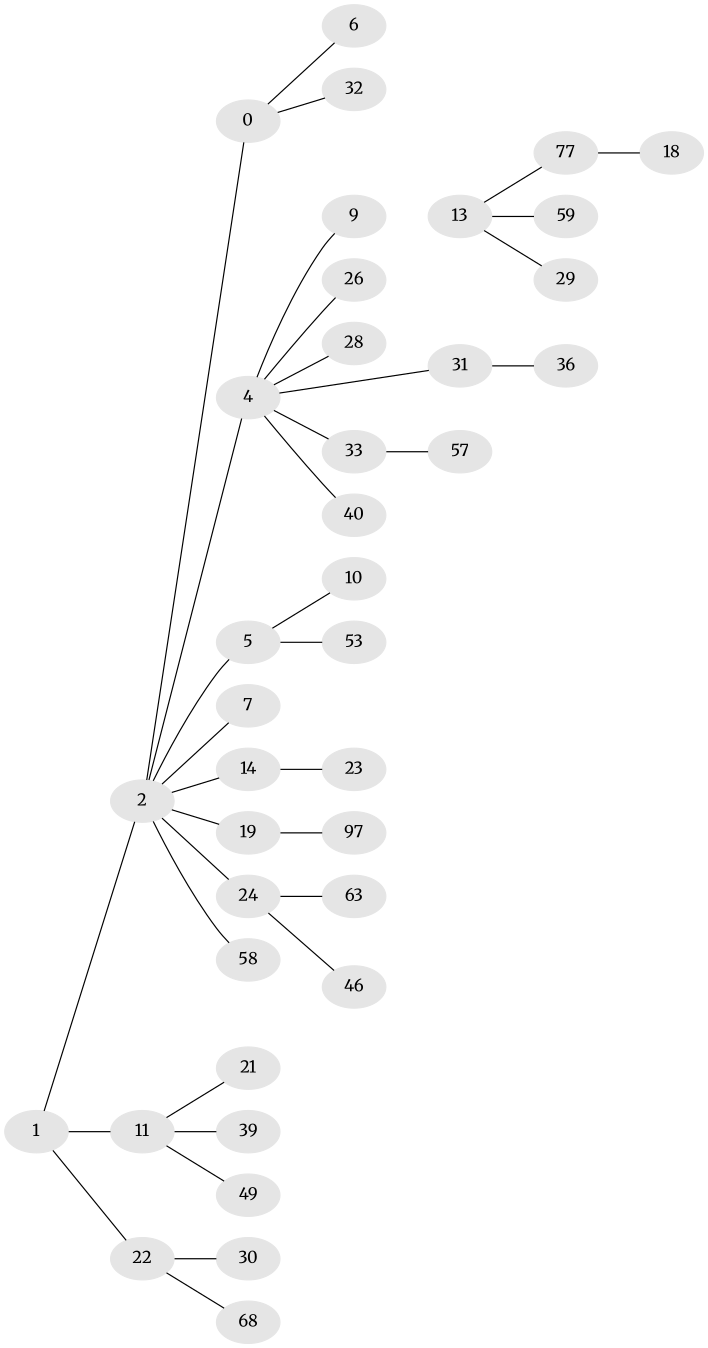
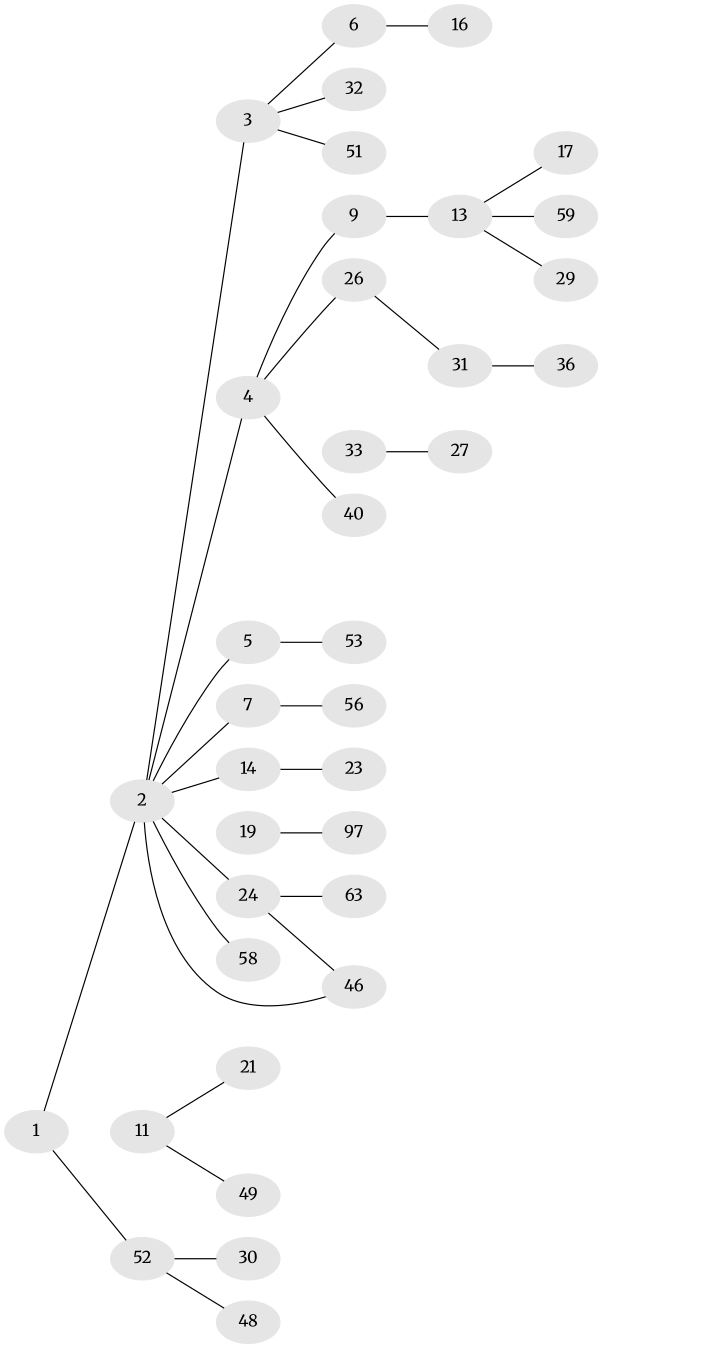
none -> (460, 26)
(248, 121) -> (248, 121)
none -> (354, 153)
(566, 153) -> (566, 153)
(672, 153) -> none
none -> (407, 216)
(354, 344) -> none
(354, 382) -> (407, 323)
(301, 425) -> none
(460, 452) -> (460, 452)
(354, 579) -> none
none -> (354, 706)
(195, 817) -> (189, 965)
(90, 1132) -> none
(248, 1132) -> none
(142, 1259) -> (142, 1259)
(248, 1322) -> (248, 1322)
